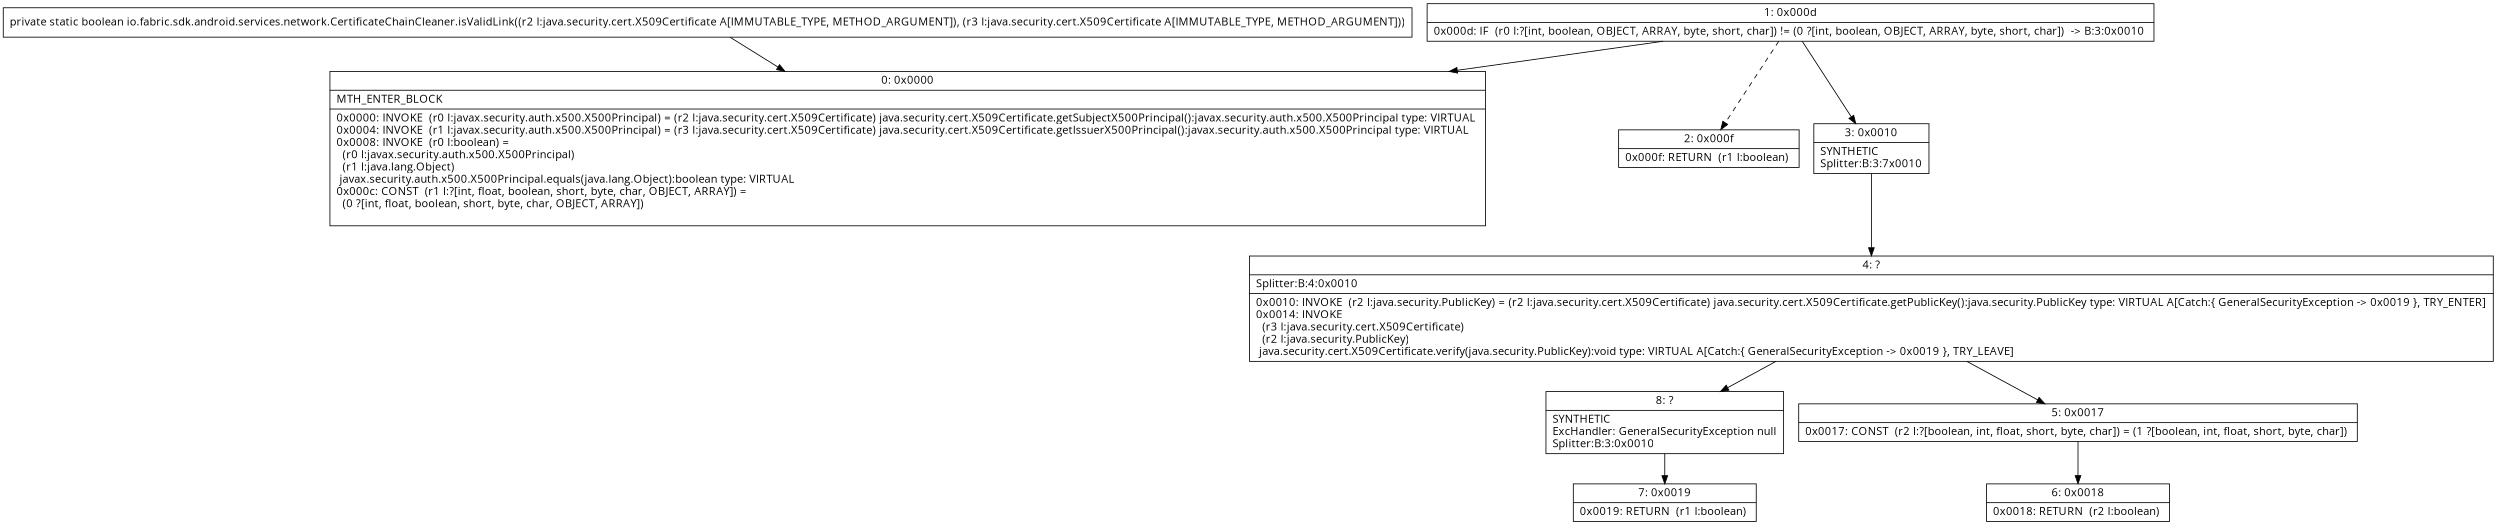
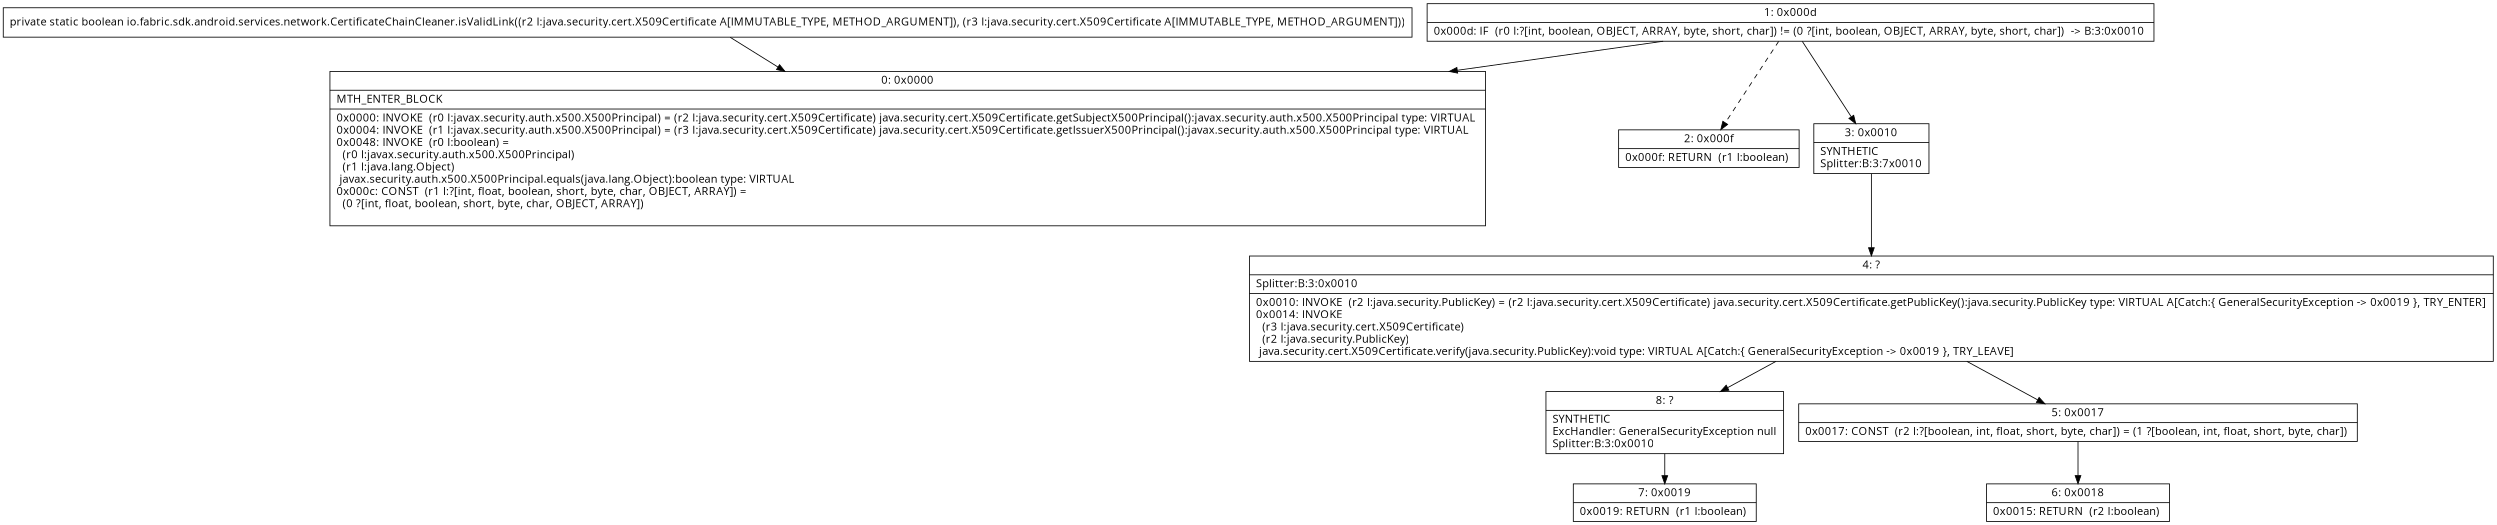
(425, 143) -> (425, 143)
(1307, 284) -> (1307, 284)
(2078, 512) -> (2078, 512)
